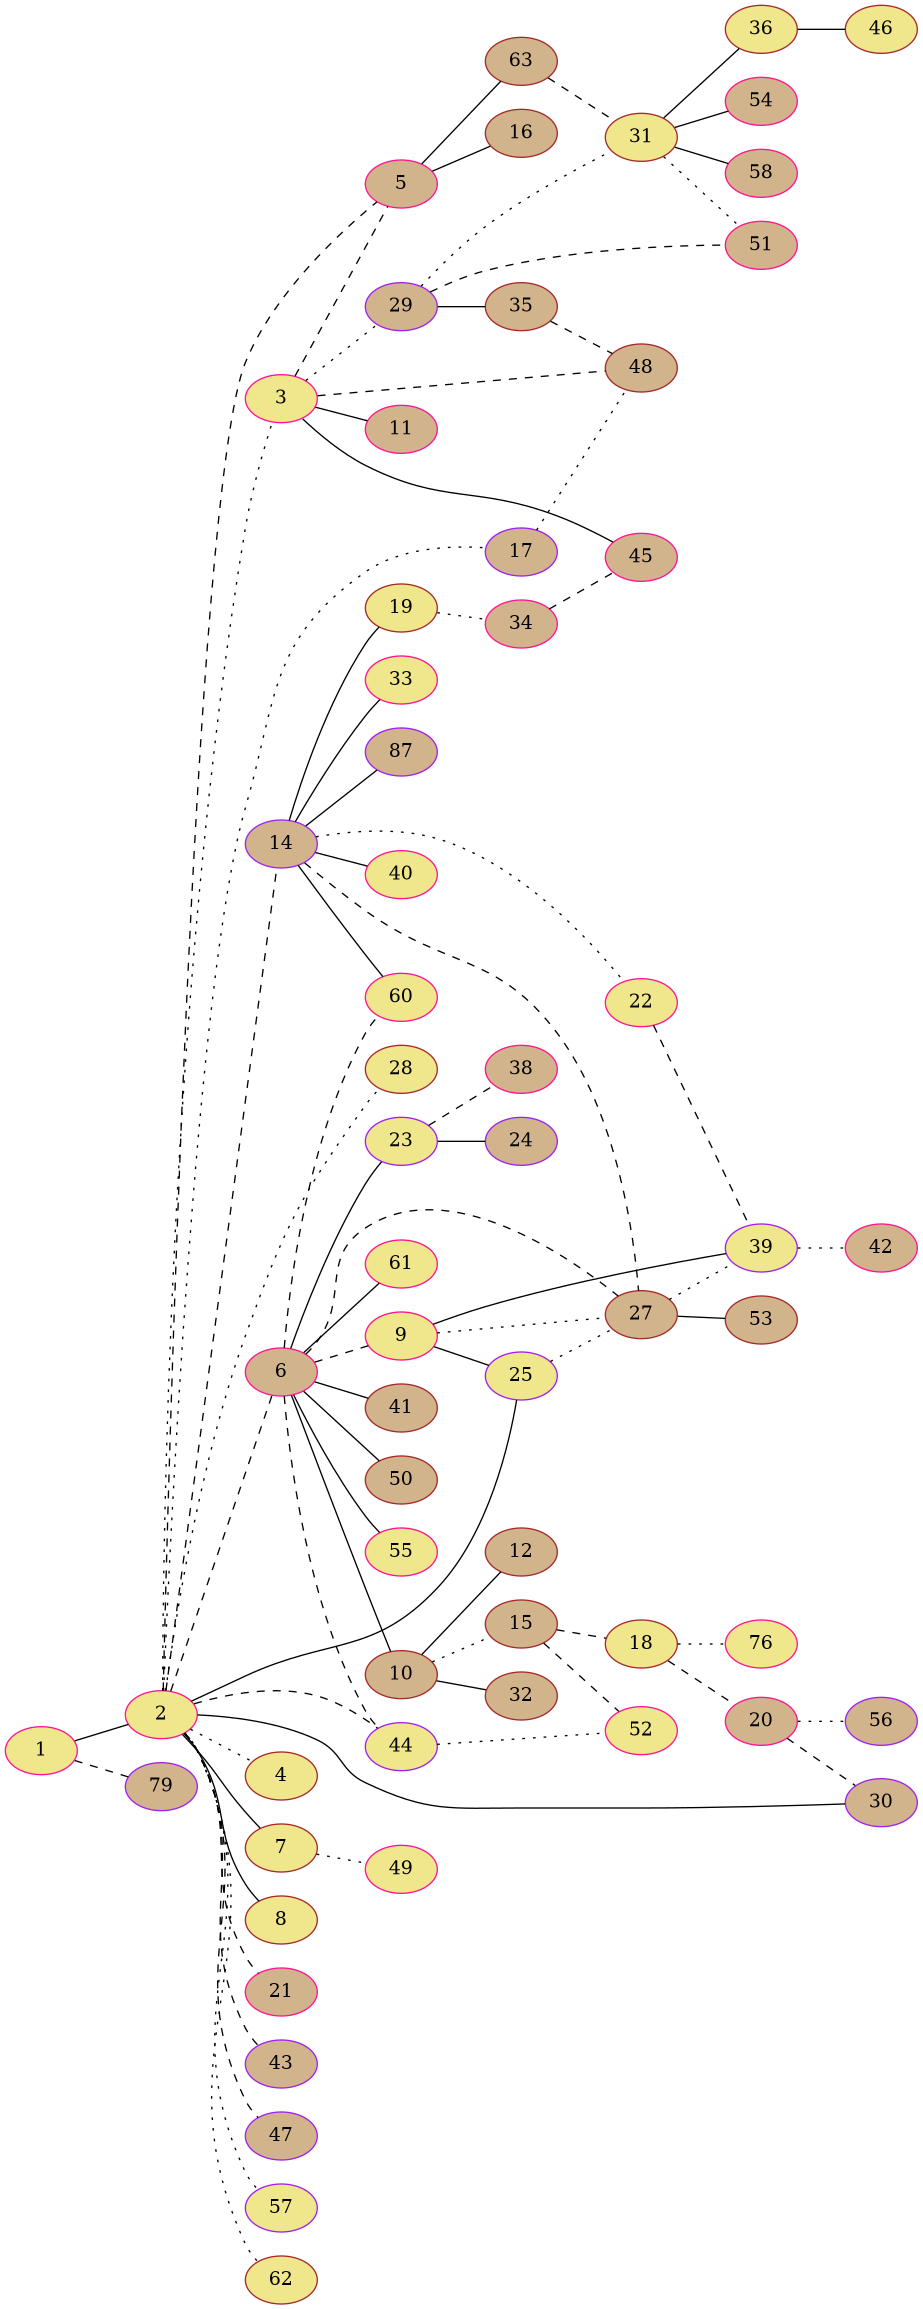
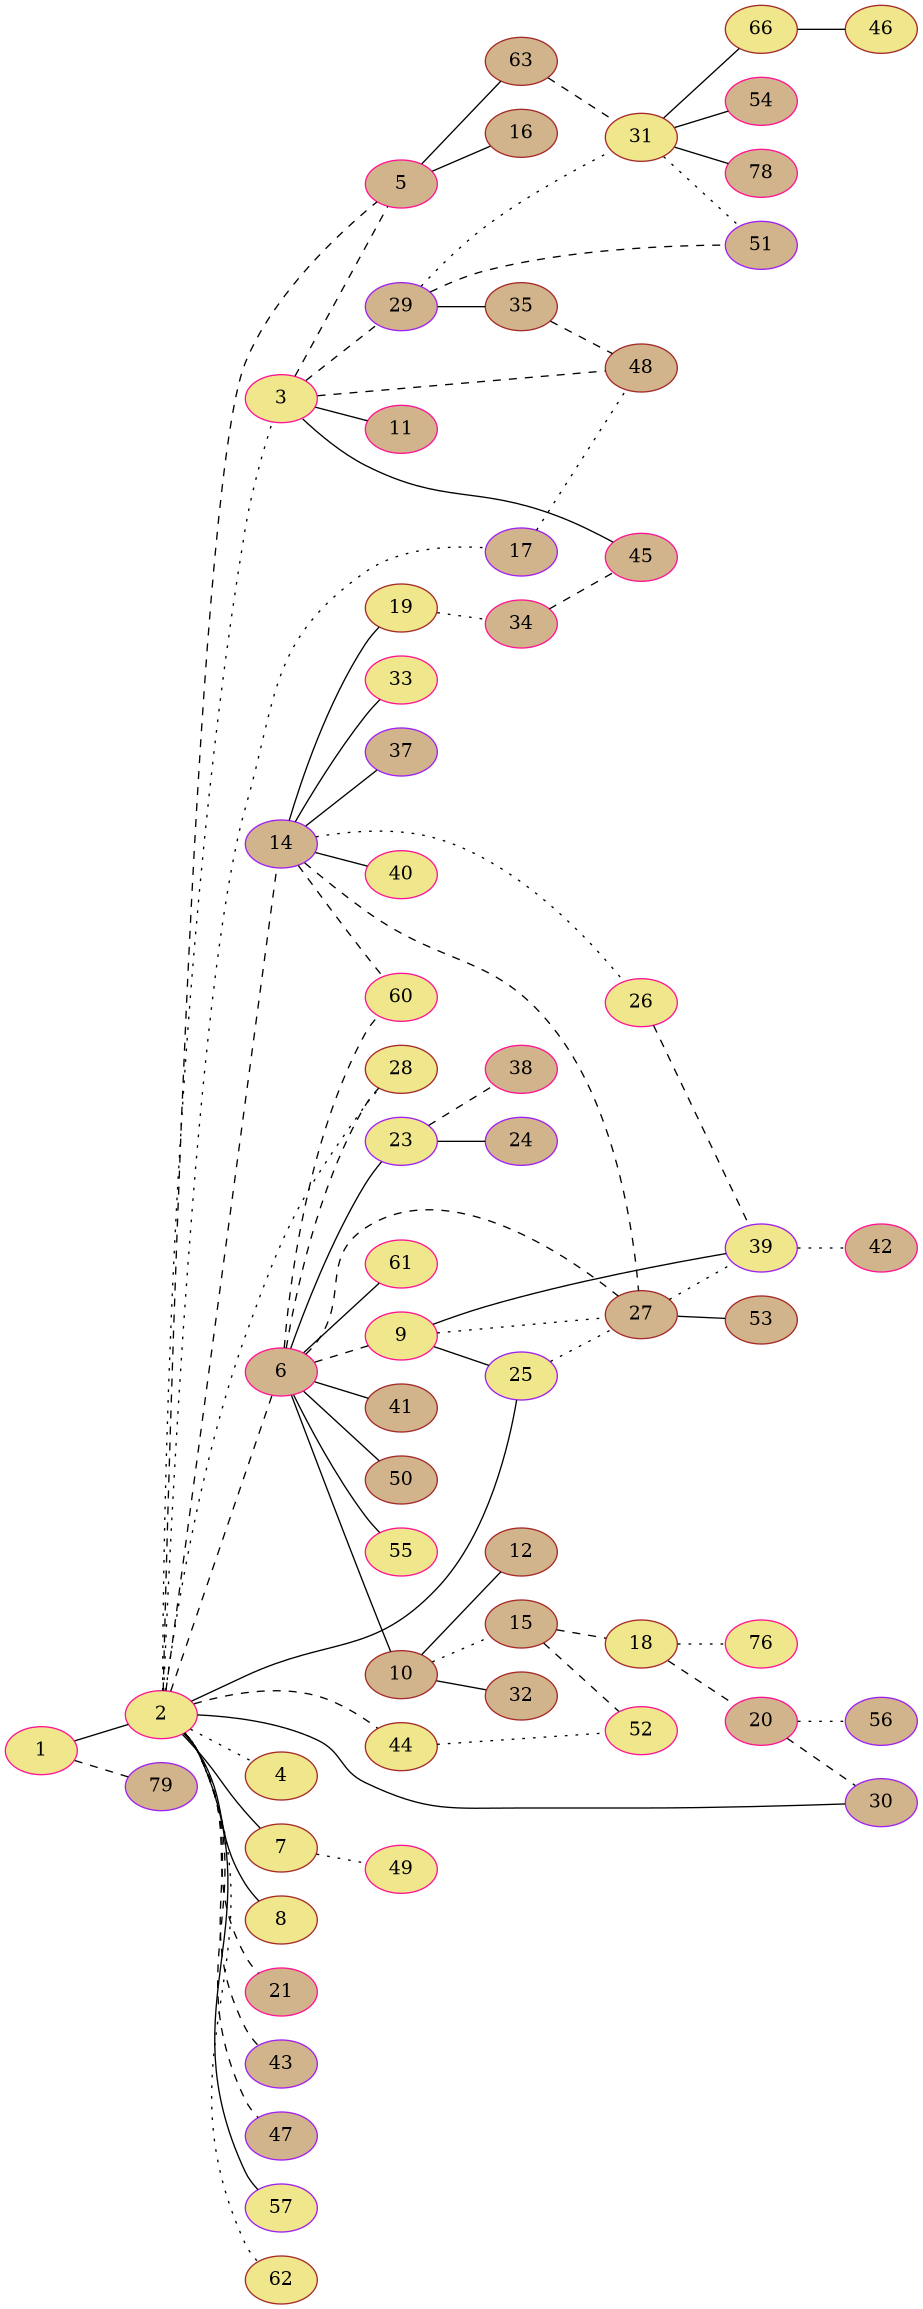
(761, 29) -> (761, 29)
(761, 173) -> (761, 173)
(761, 245) -> (761, 245)
(341, 353) -> (341, 353)
(401, 752) -> (401, 752)
(340, 922) -> (340, 922)
(641, 1003) -> (641, 1003)
(312, 1568) -> (319, 1213)
(401, 1747) -> (401, 1747)
(221, 1961) -> (221, 1961)
